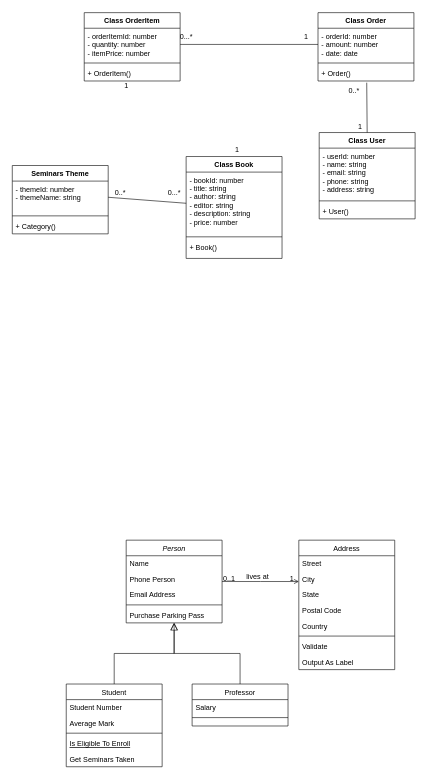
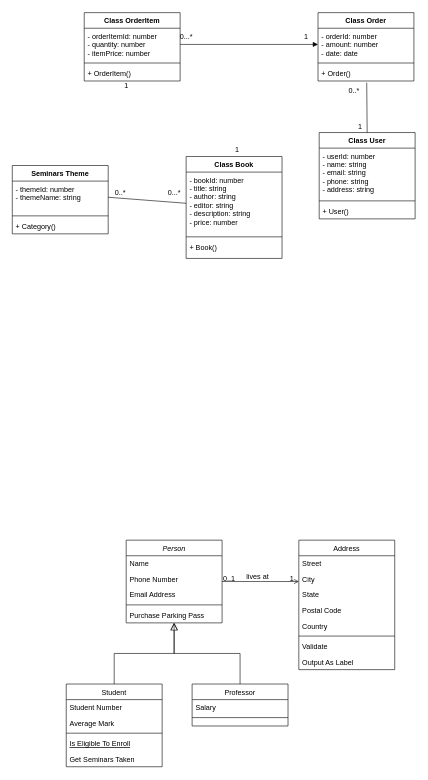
(313, 44) -> (312, 44)
(153, 580) -> (153, 580)
